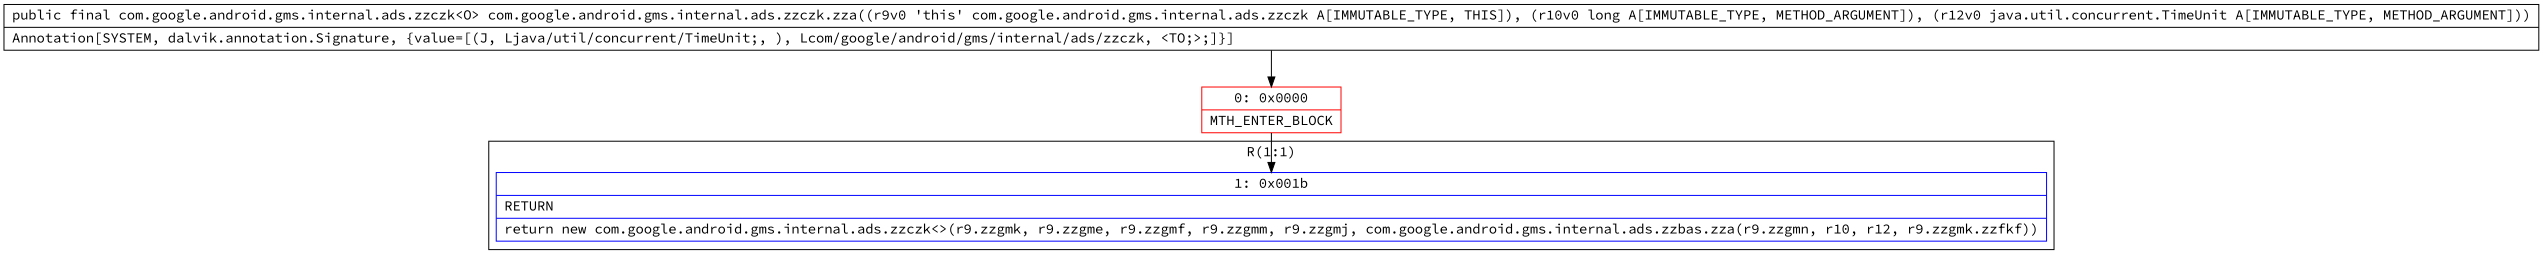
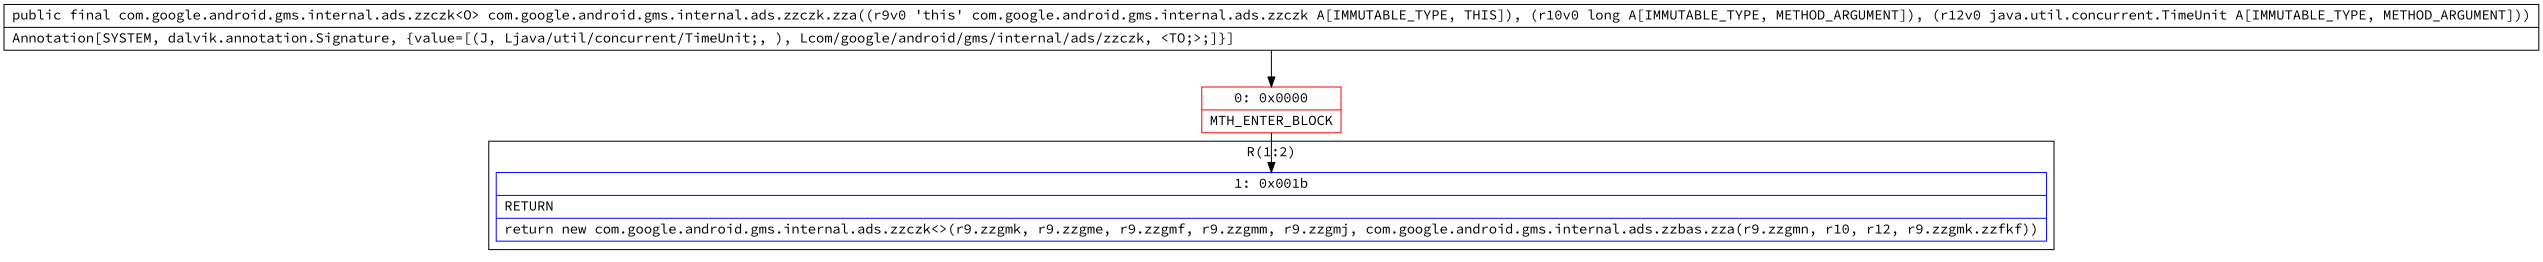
(1271, 153) -> (1271, 153)
